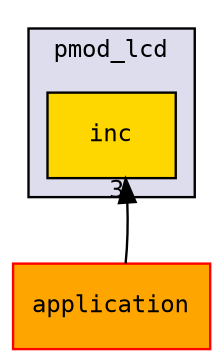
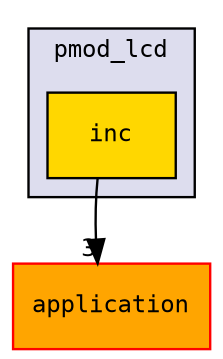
(127, 233) -> (96, 212)
